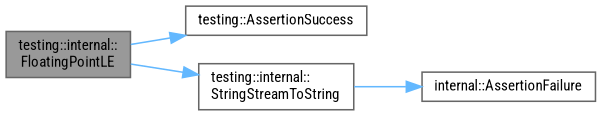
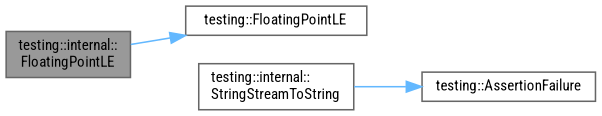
(276, 21) -> (276, 21)
(157, 68) -> none
(509, 87) -> (509, 87)
